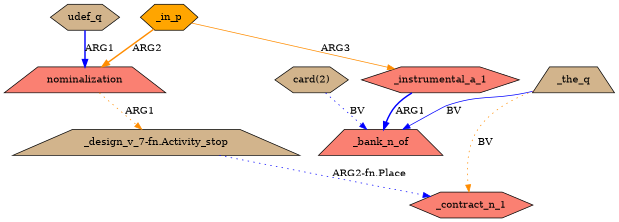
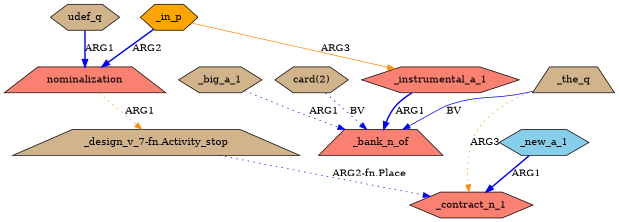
(131, 46) -> (131, 46)
none -> (220, 80)
(485, 142) -> (485, 142)
none -> (544, 142)
